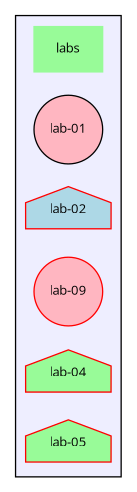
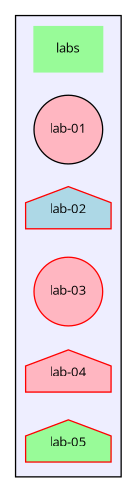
(68, 292) -> (68, 292)
(68, 373) -> (68, 373)
